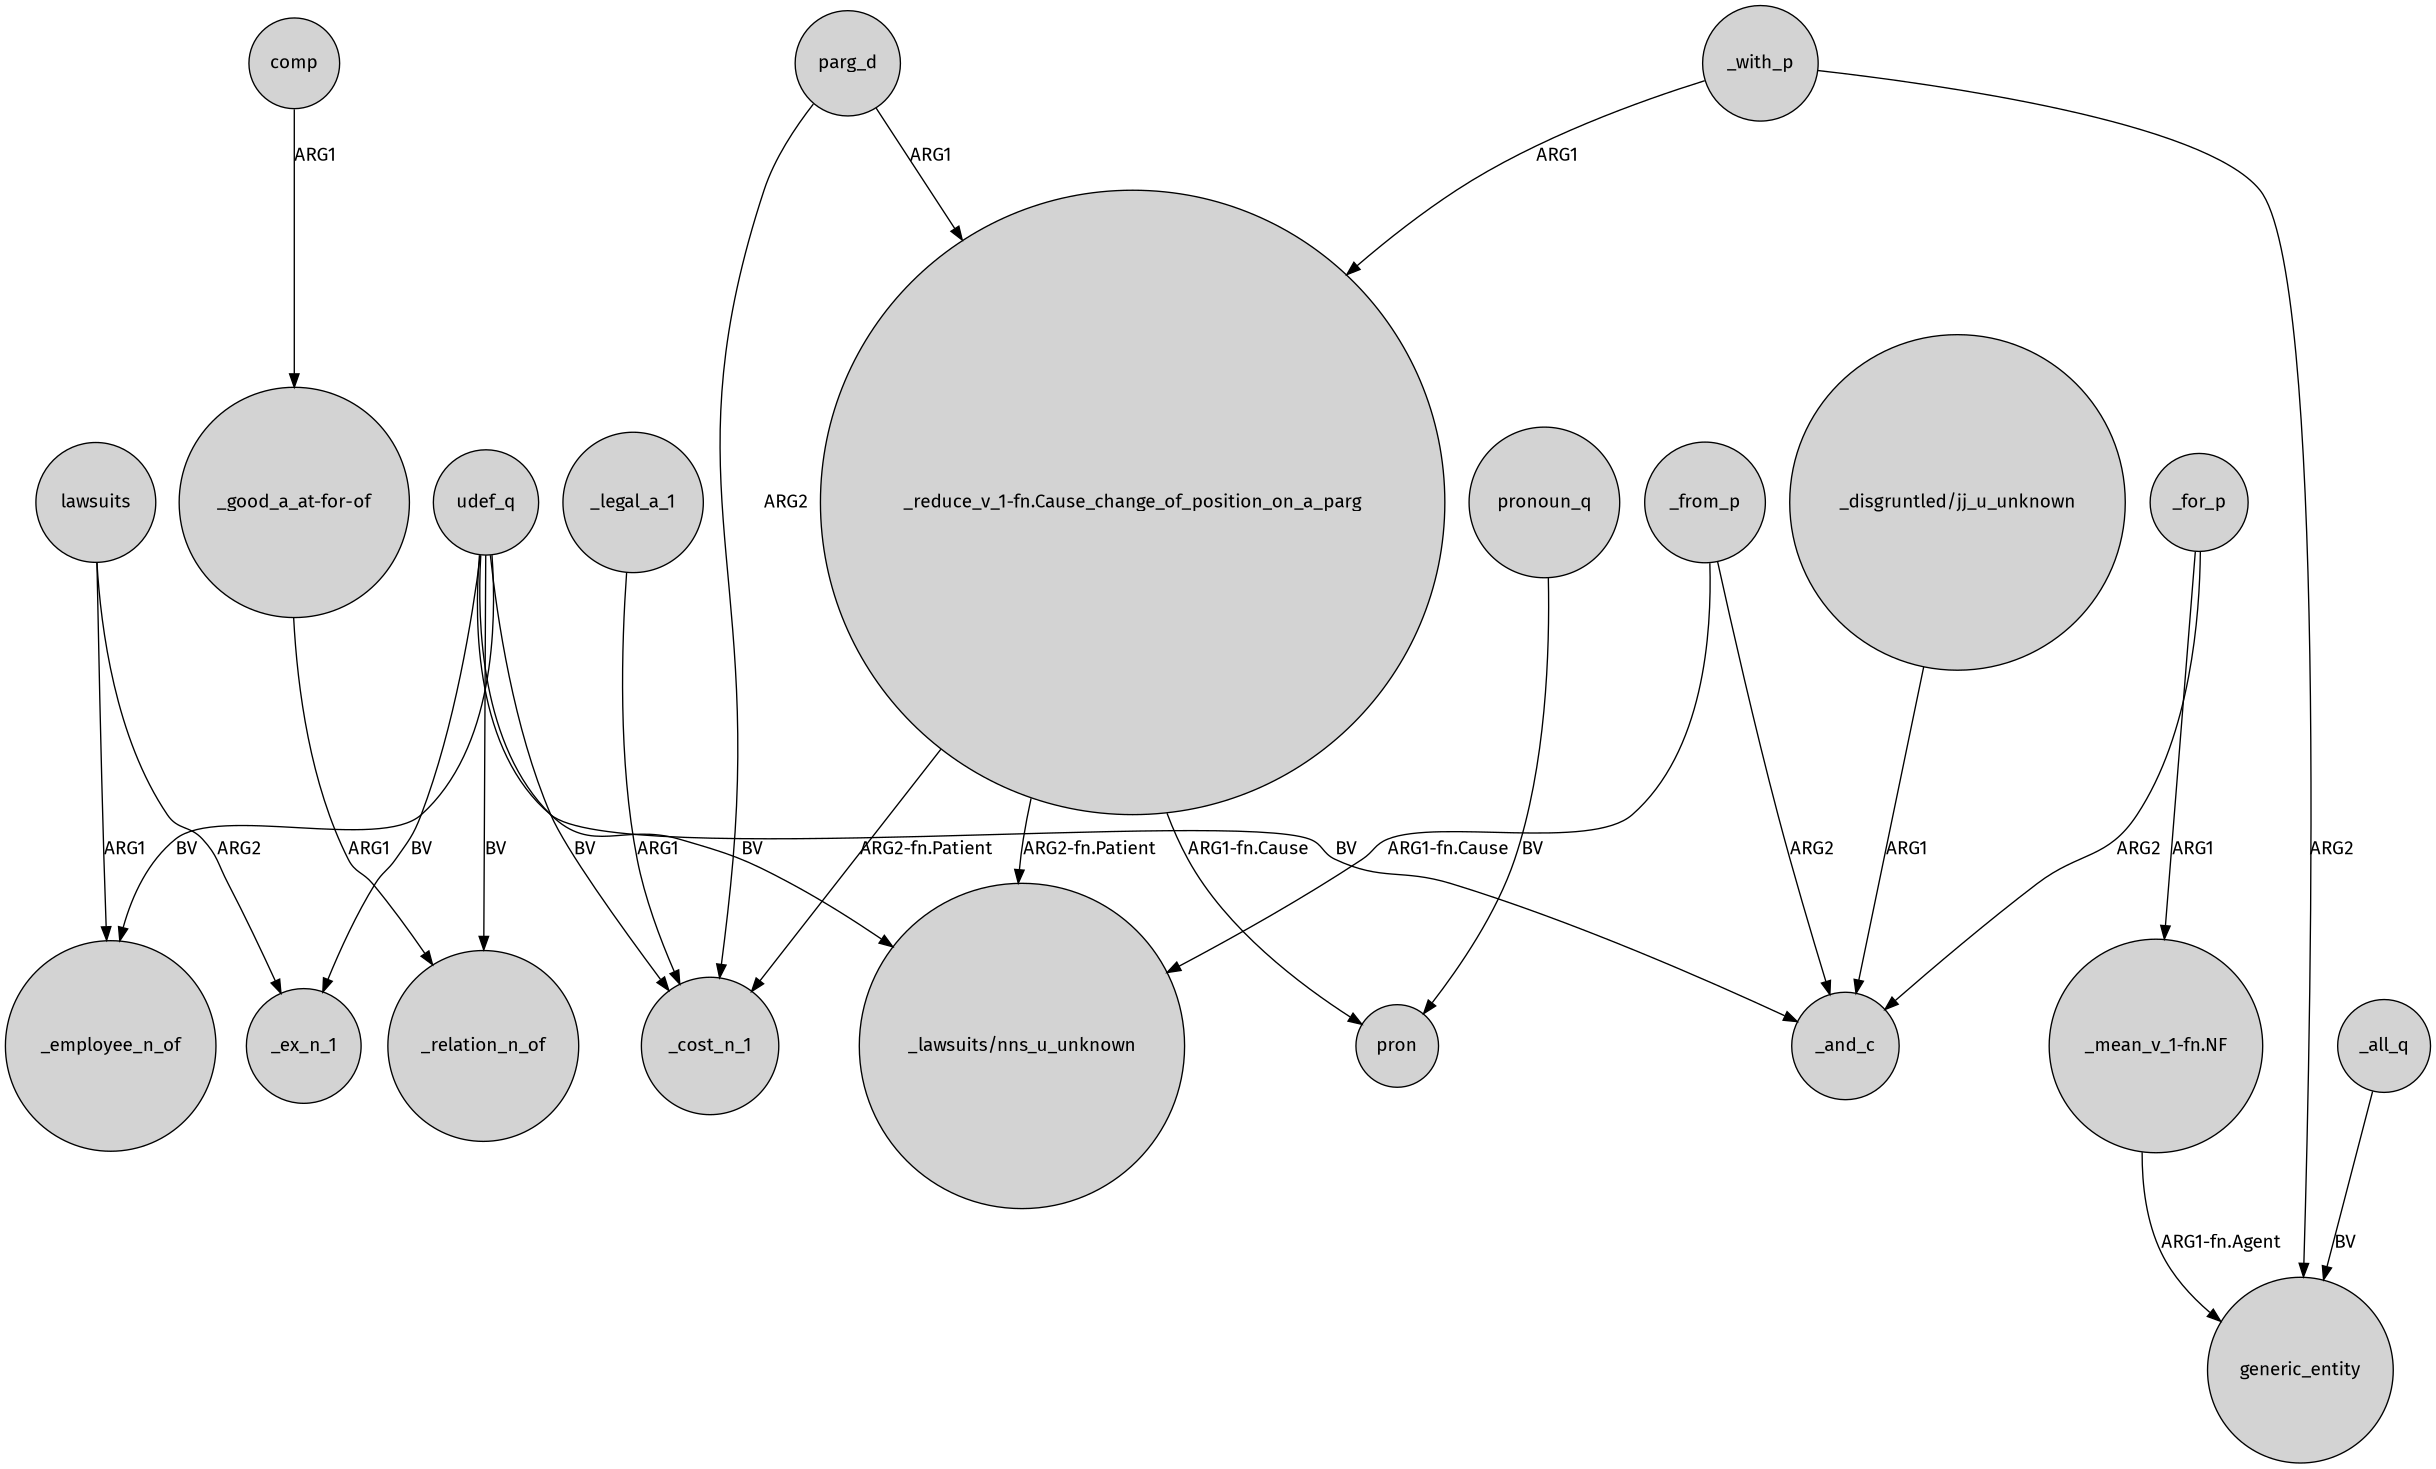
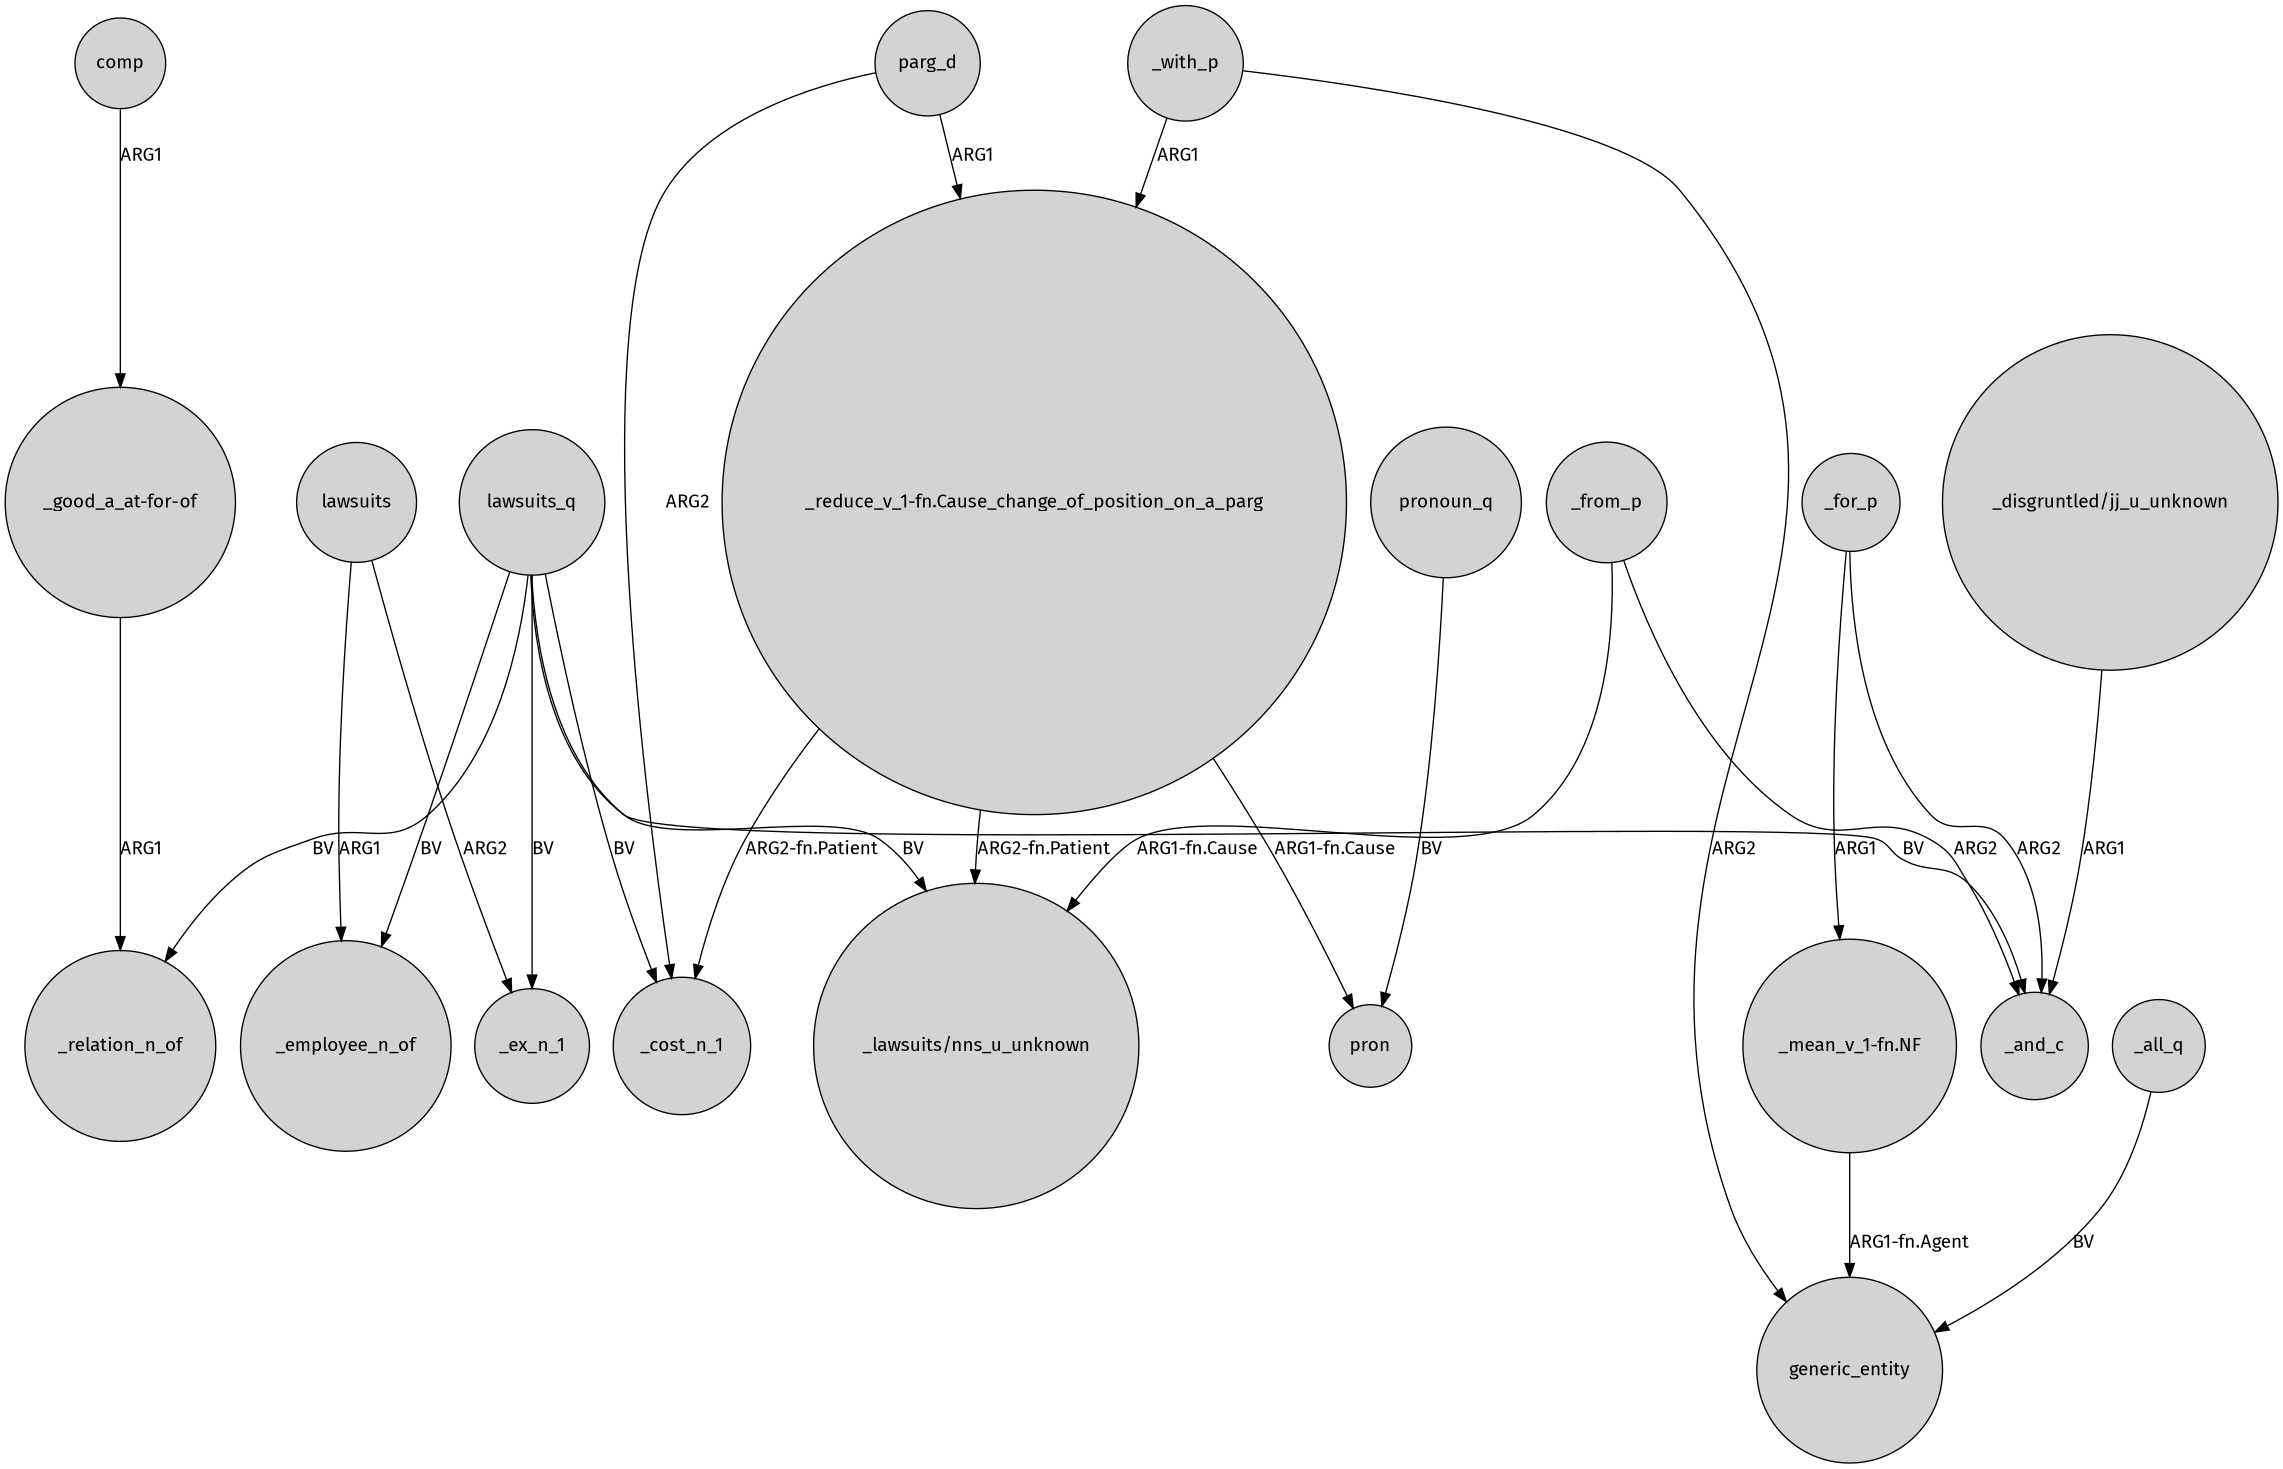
(486, 502) -> (532, 502)
(633, 502) -> none
